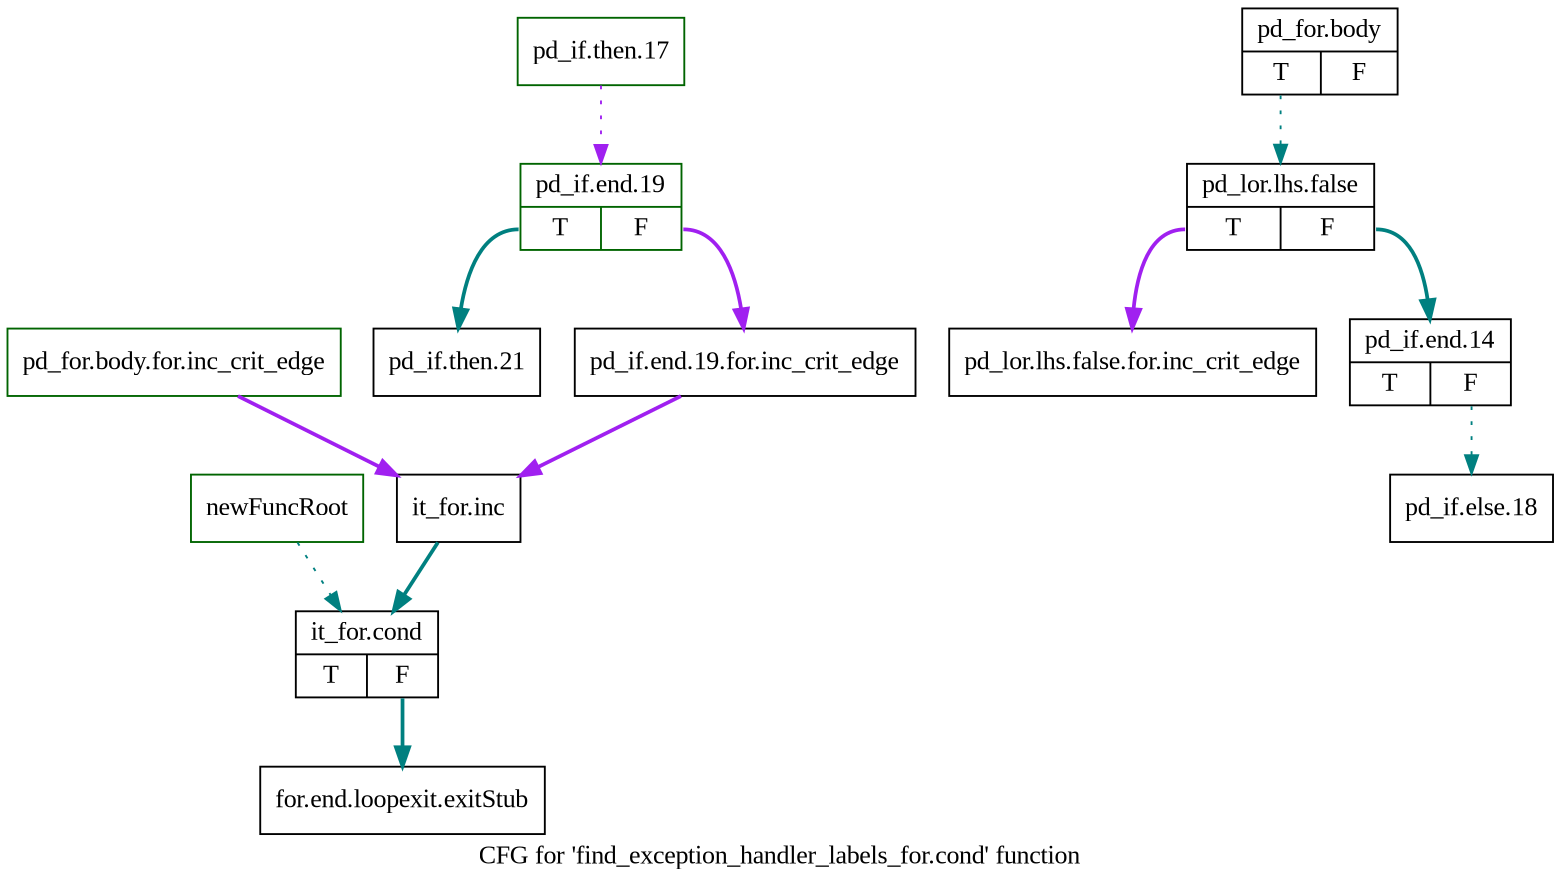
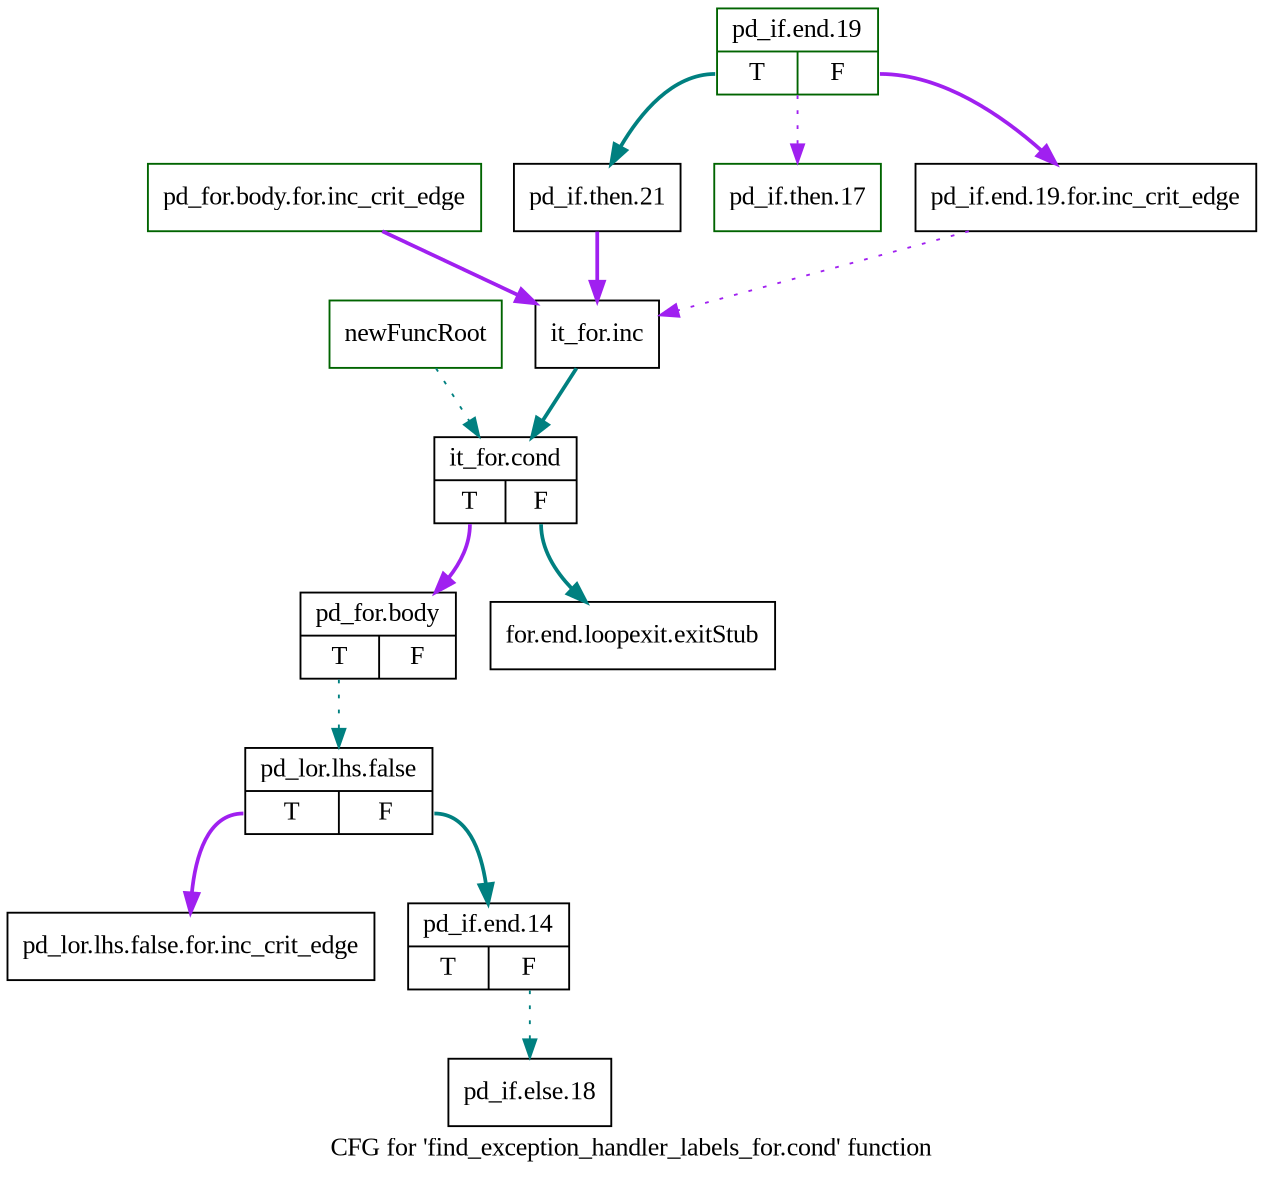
(601, 115) -> (798, 120)
none -> (597, 257)
(609, 432) -> (823, 271)
none -> (464, 553)
